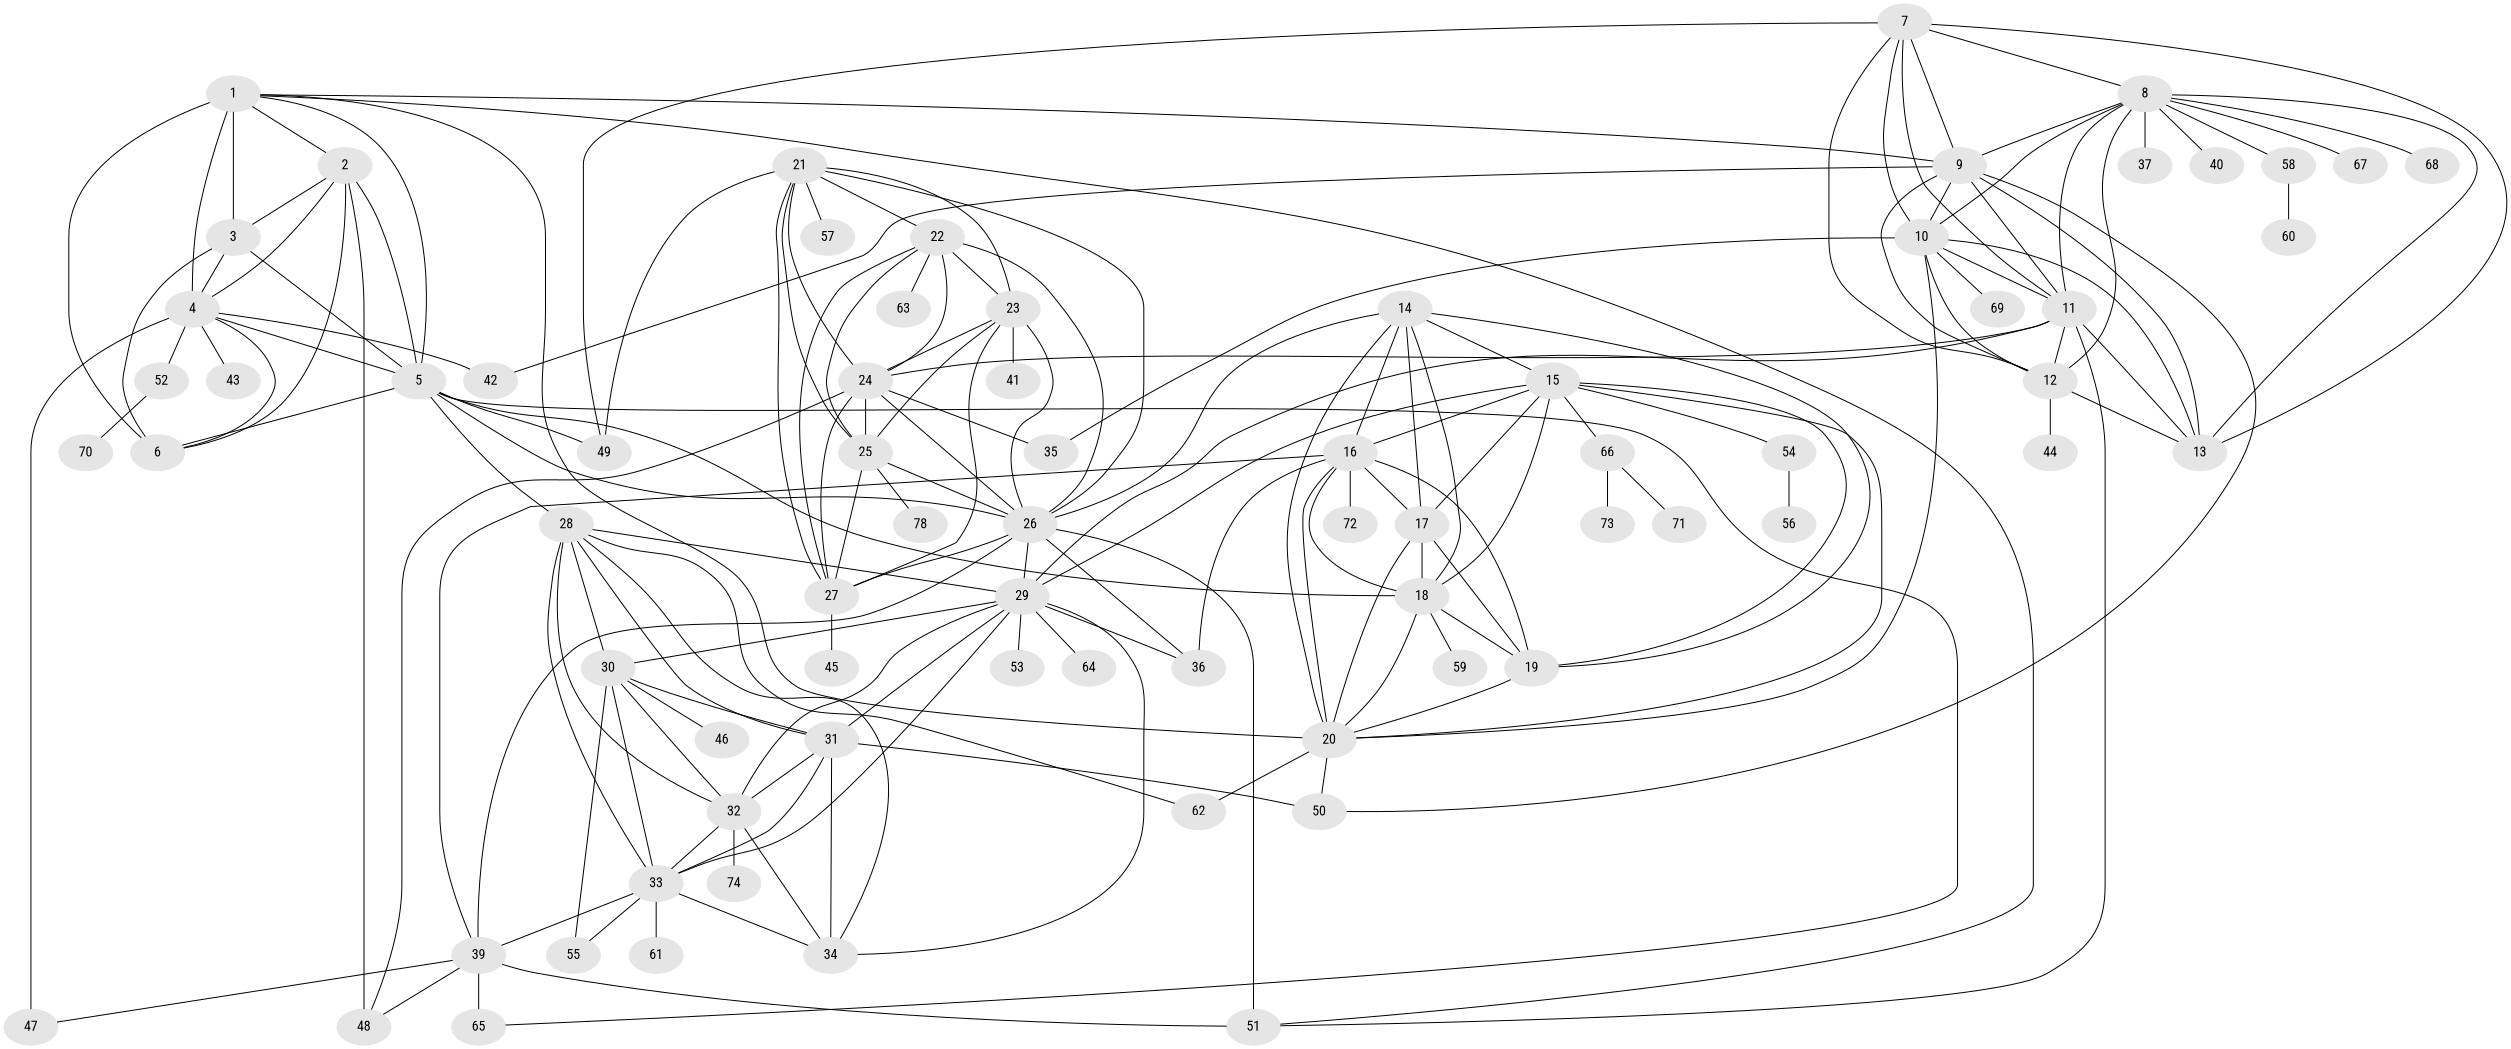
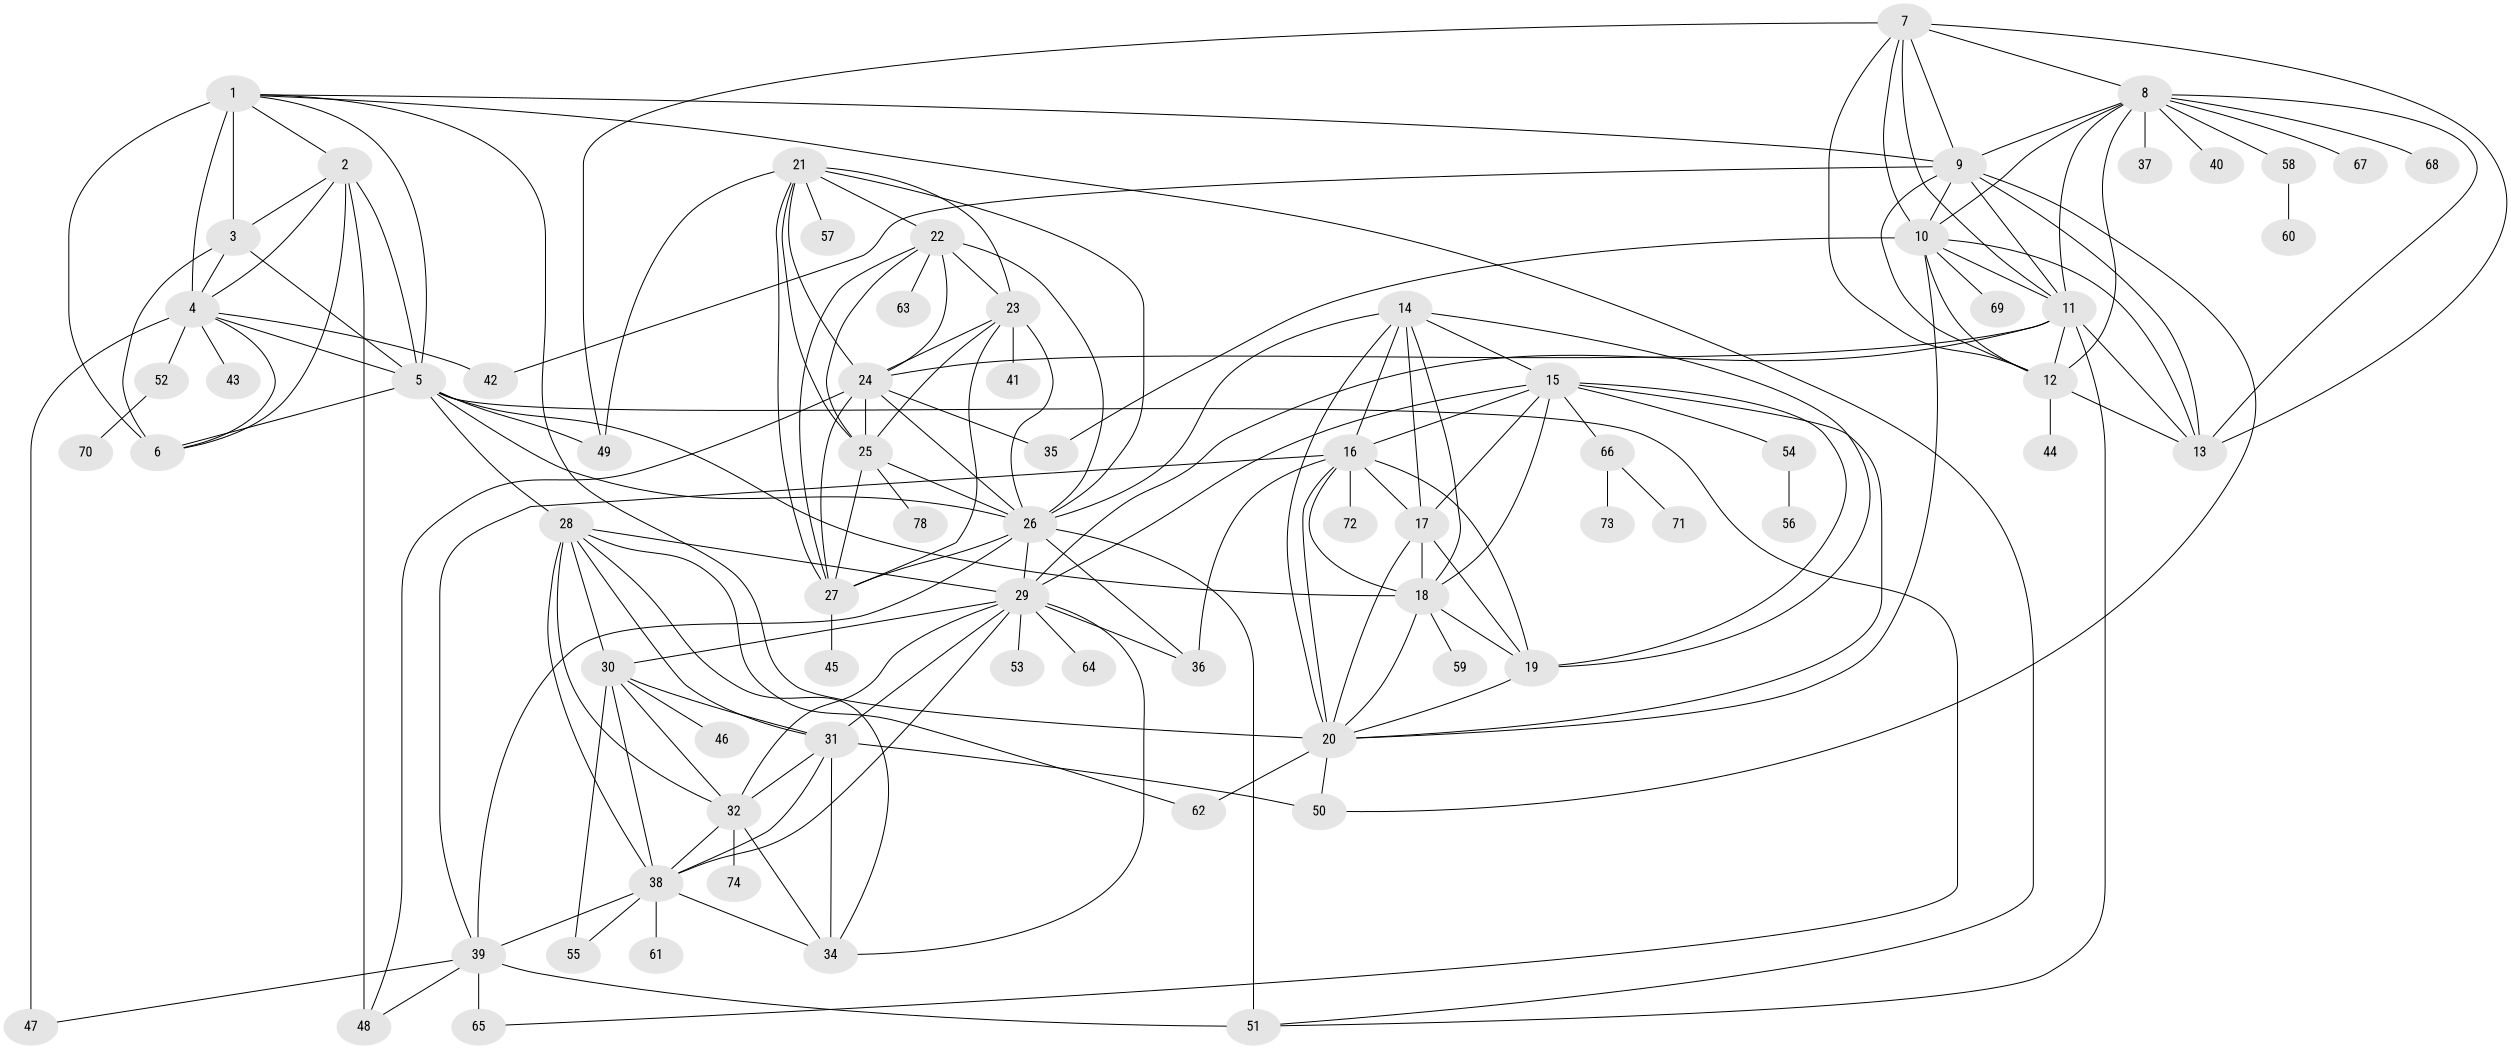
(656, 884) -> (656, 884)
